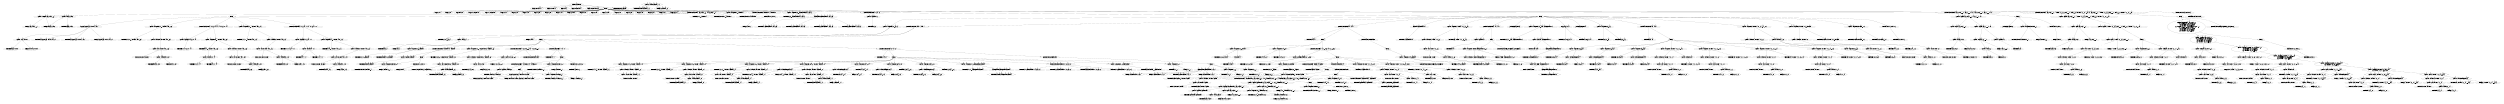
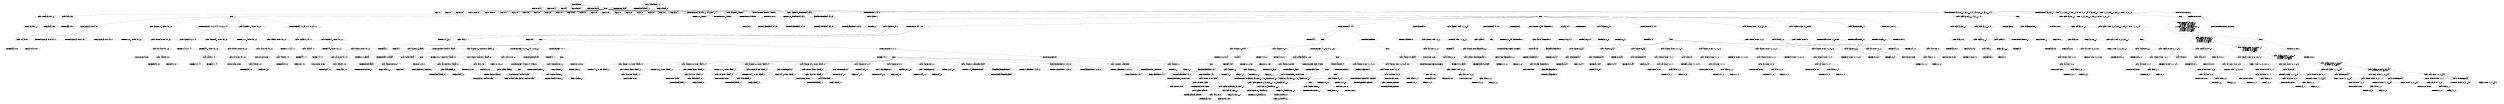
(1418, 70) -> none
